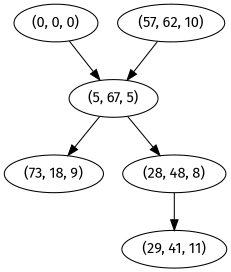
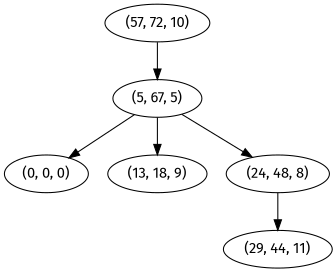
(171, 23) -> (157, 23)
(81, 56) -> (106, 133)
(54, 174) -> (157, 174)
(174, 174) -> (278, 174)
(174, 249) -> (278, 249)
